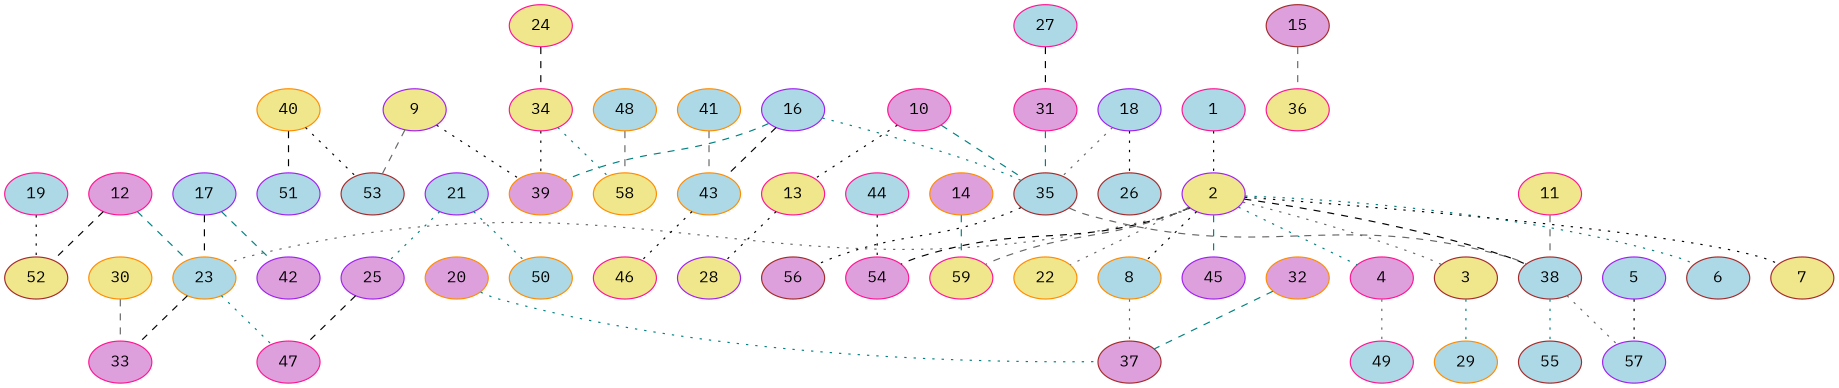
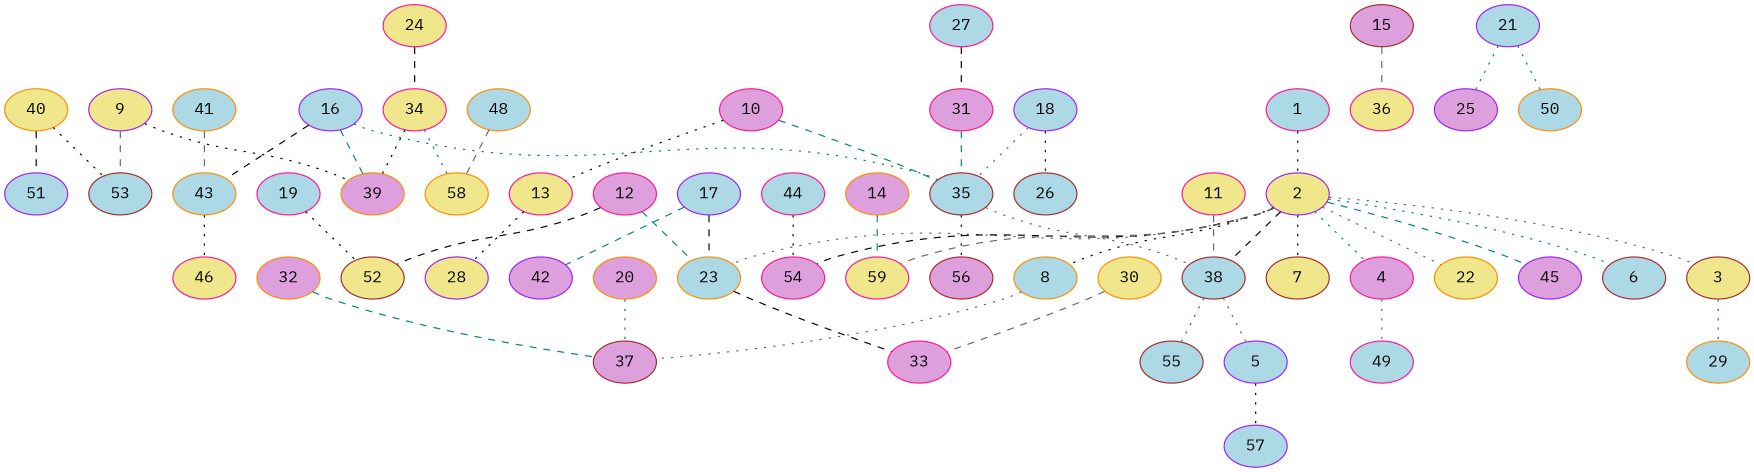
(1275, 237) -> (1051, 229)
(1592, 320) -> (1235, 320)
(289, 362) -> none
